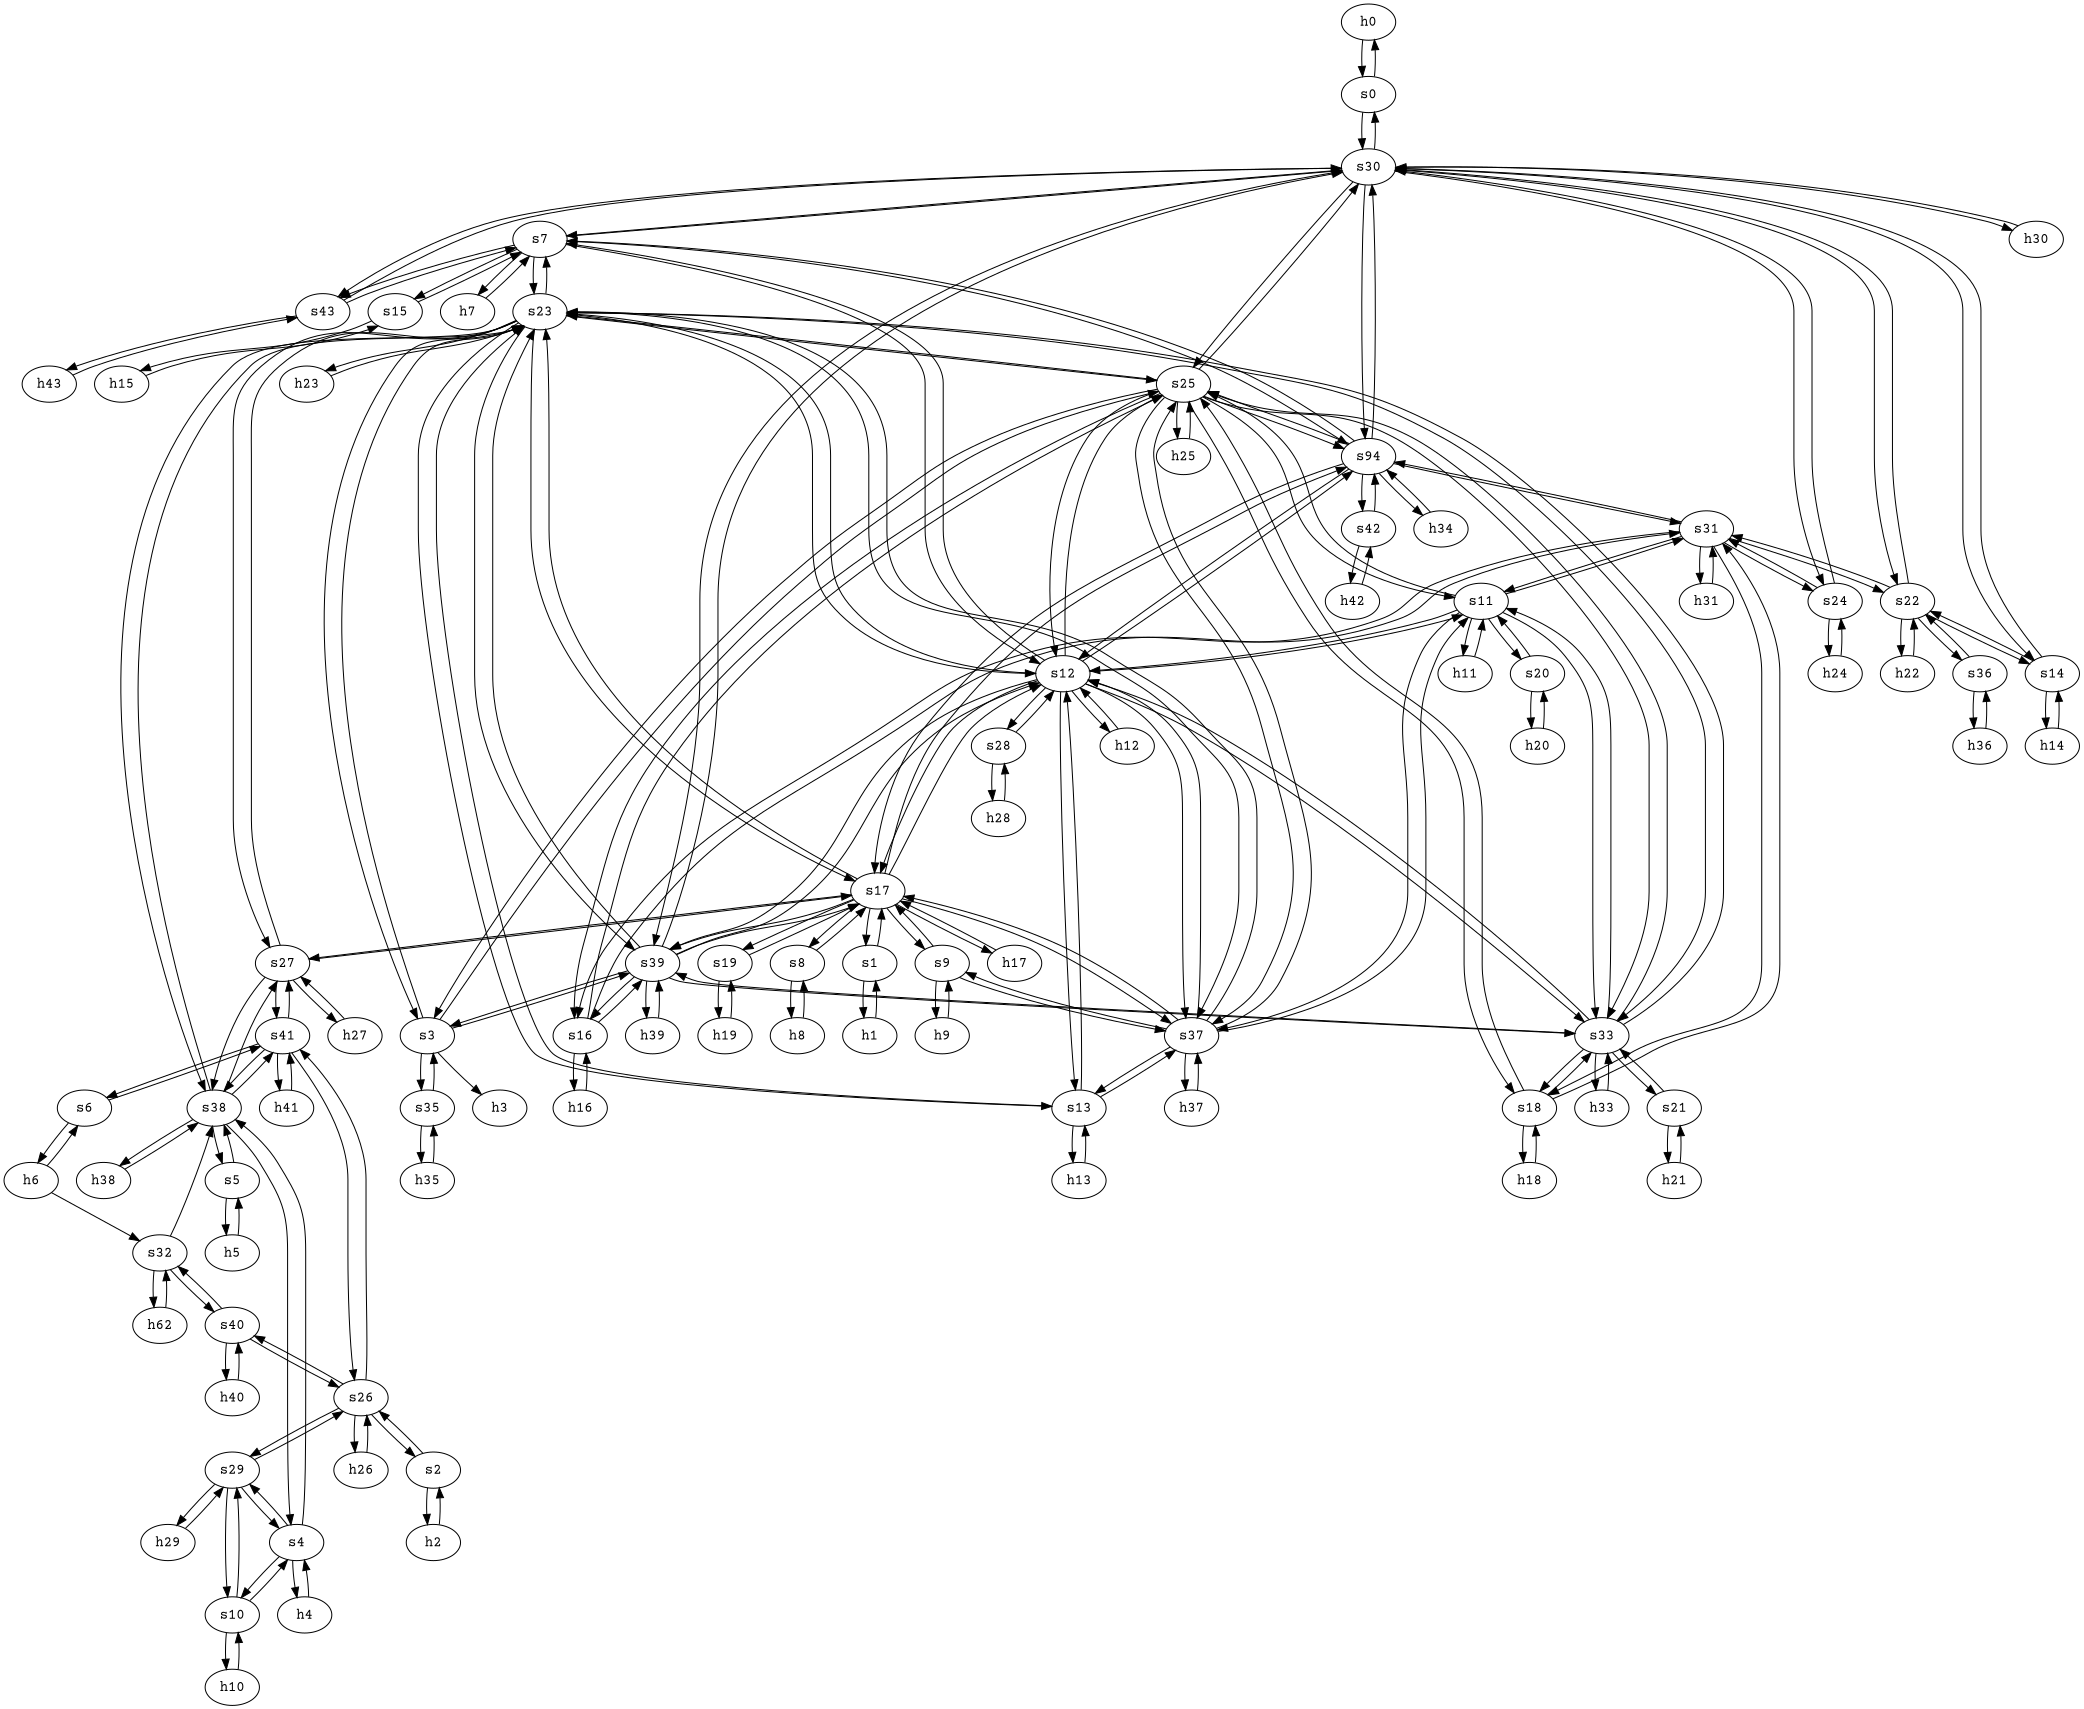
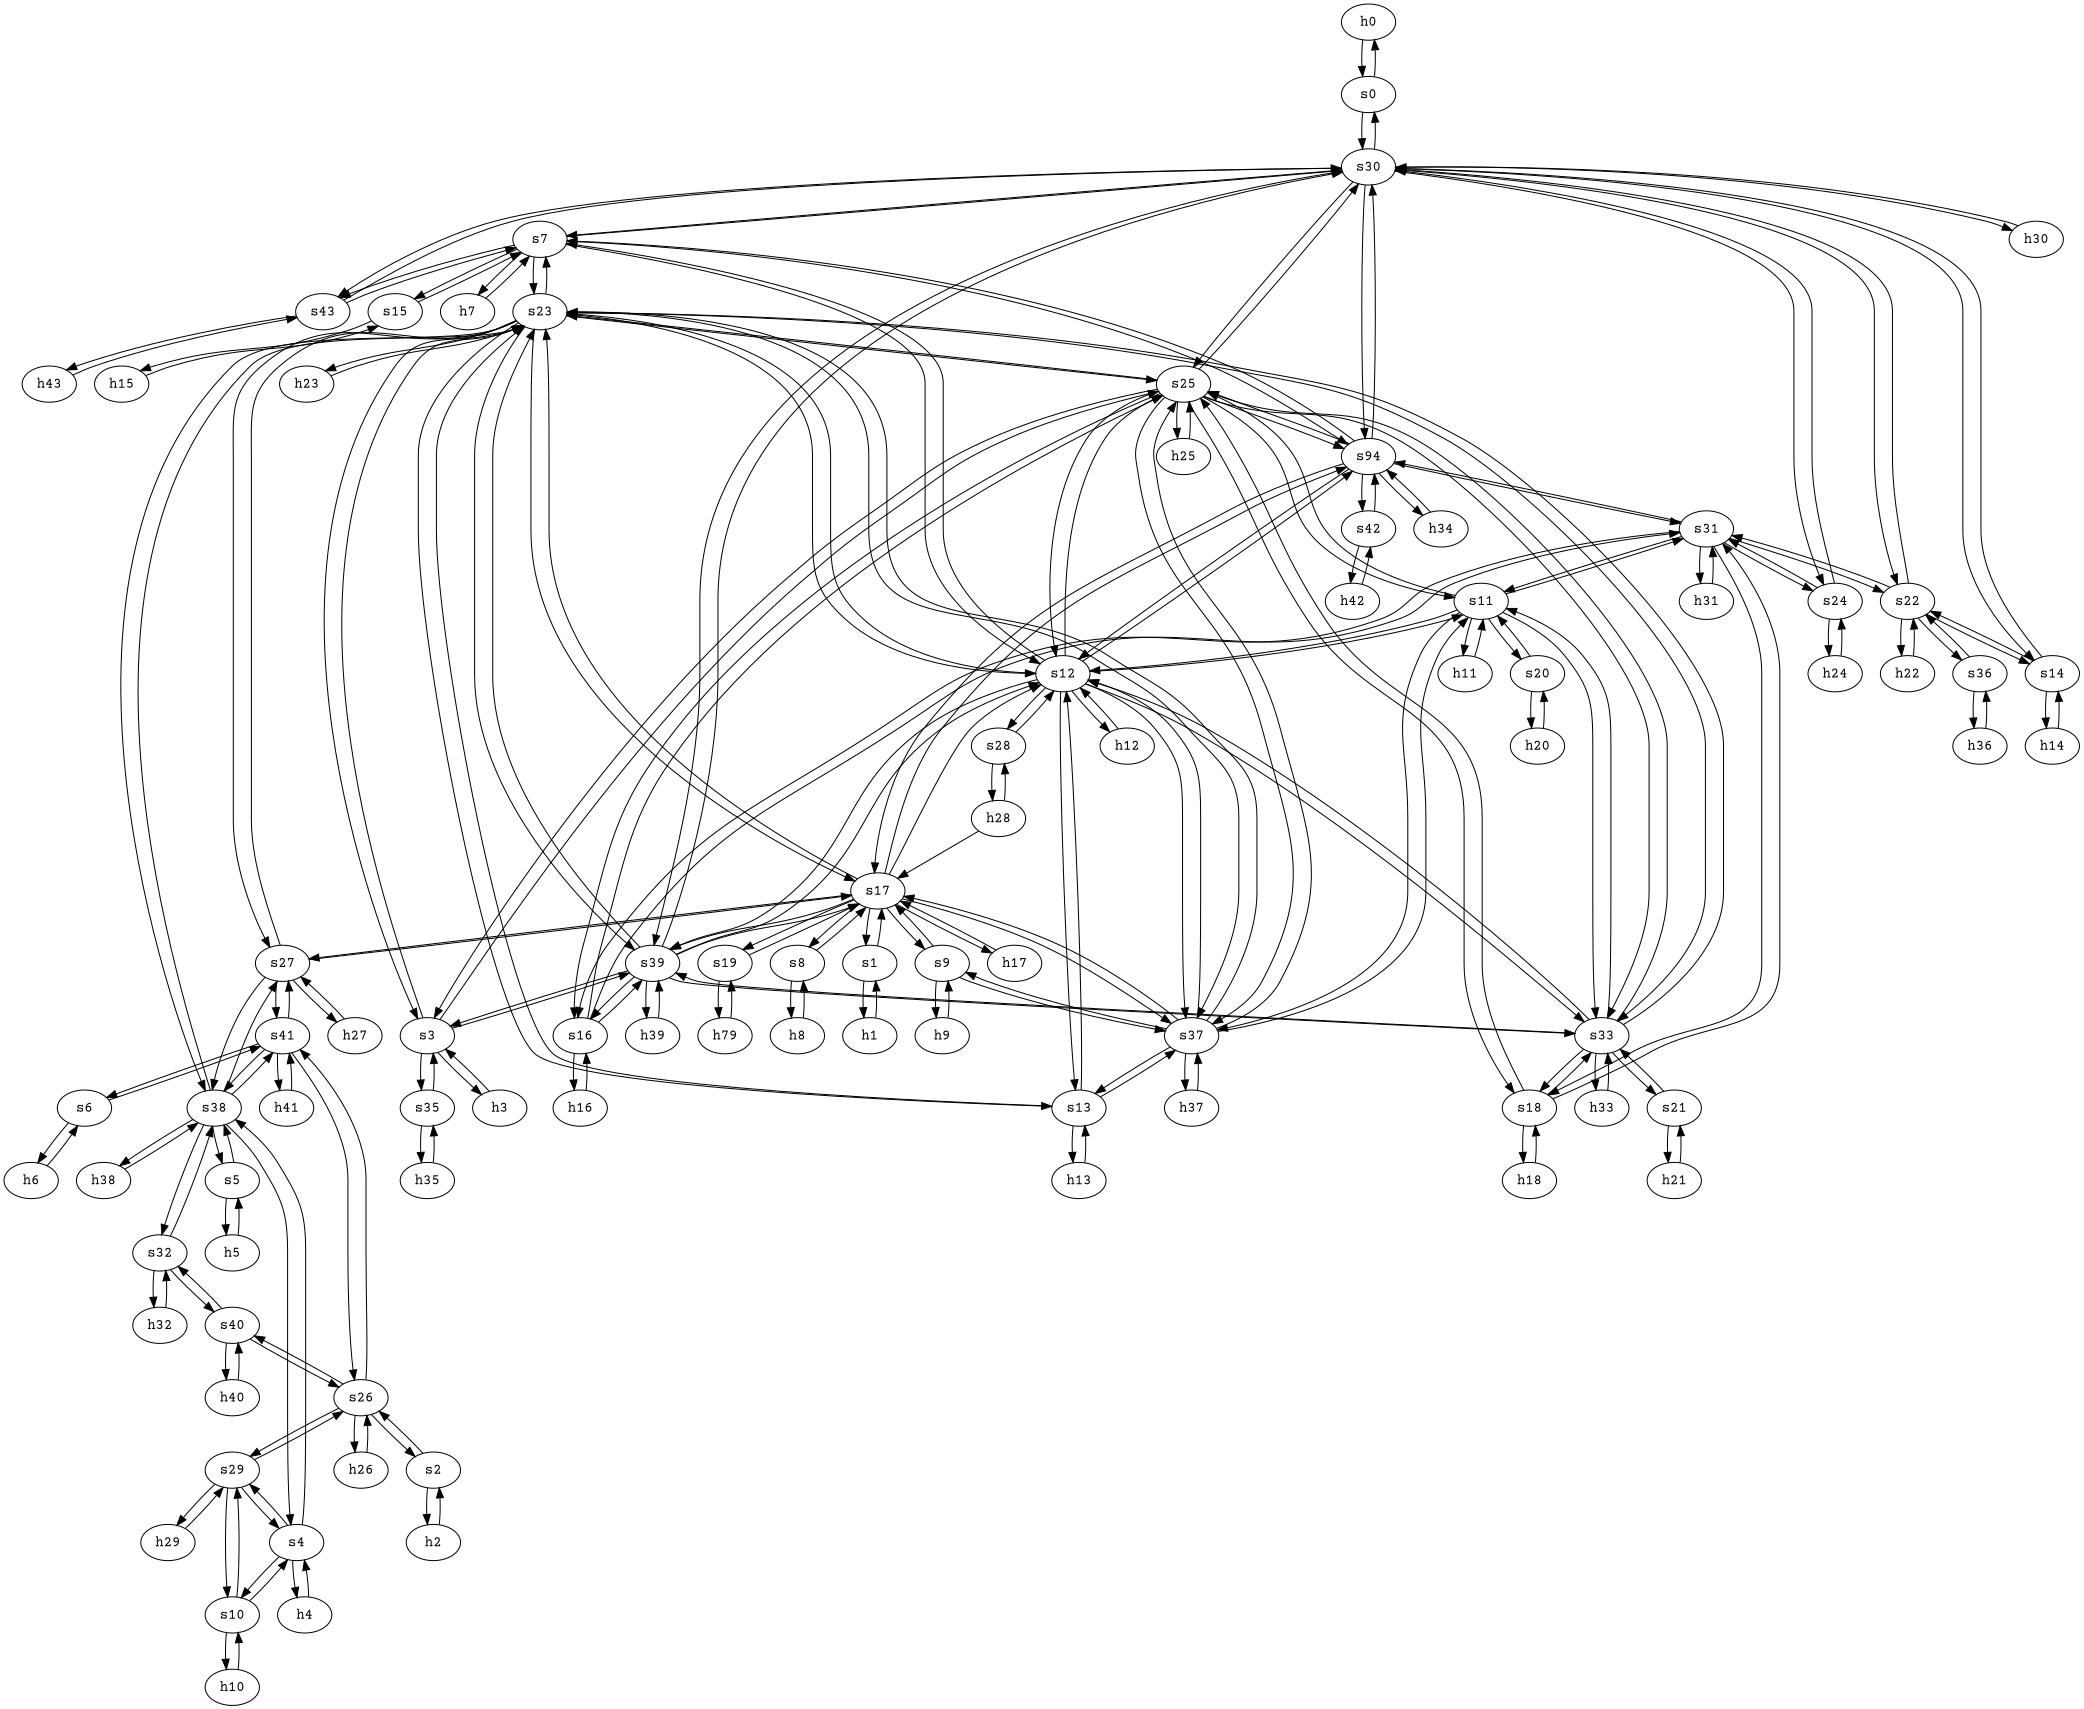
(937, 750) -> (943, 852)
(725, 1036) -> (725, 1036)
none -> (472, 1073)
(91, 1214) -> (183, 1174)
(160, 1325) -> (160, 1325)
